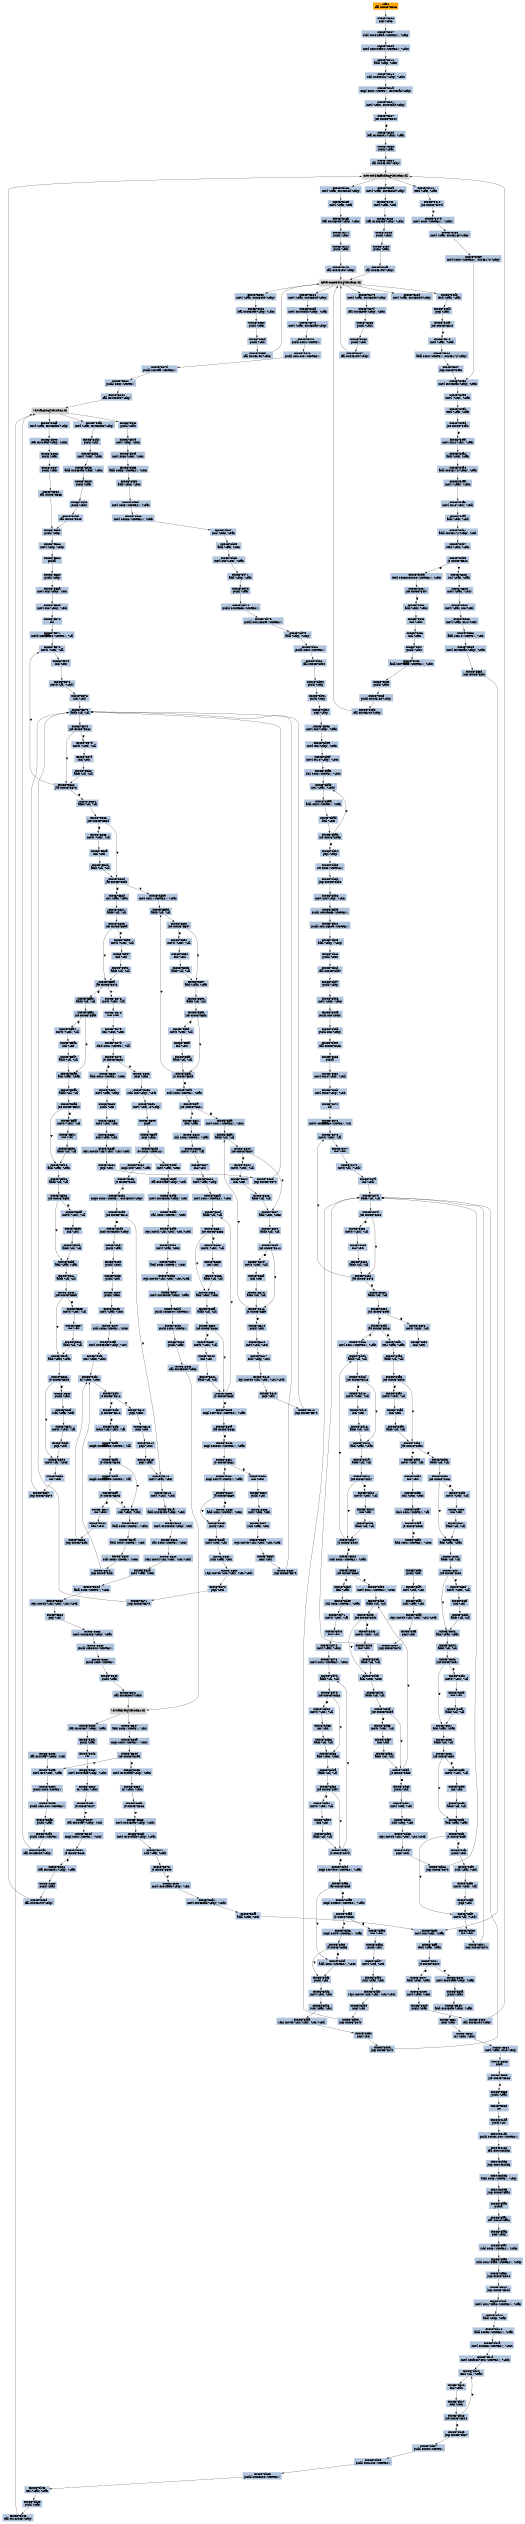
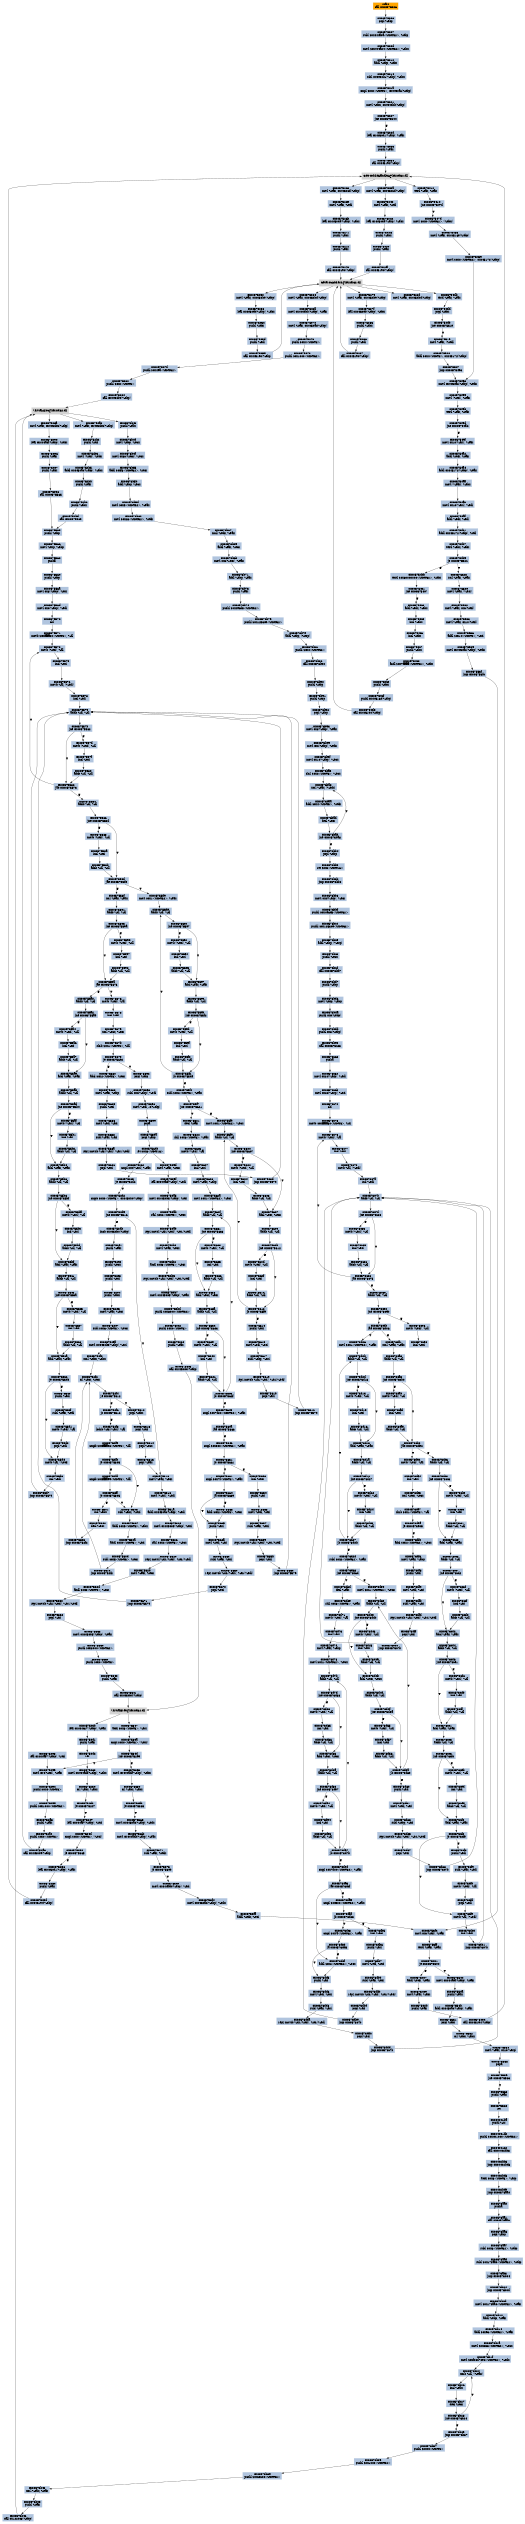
none -> (458, 552)
none -> (413, 1558)
